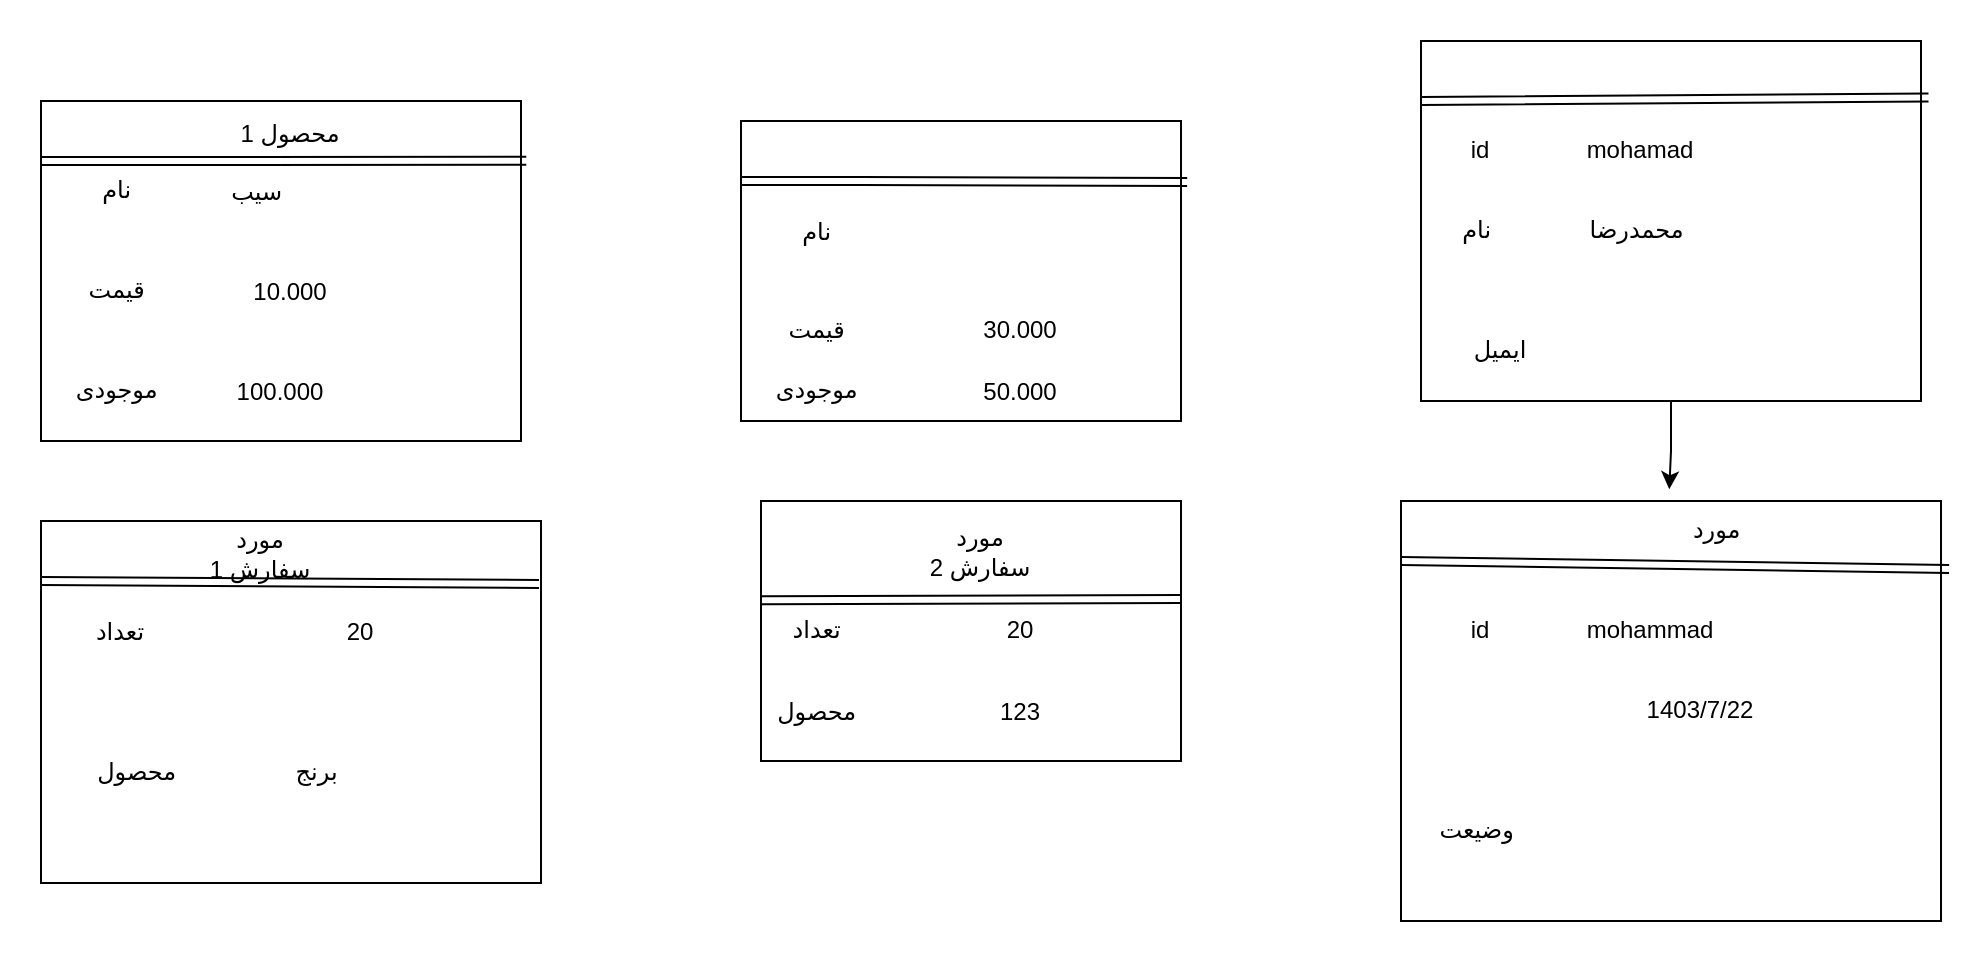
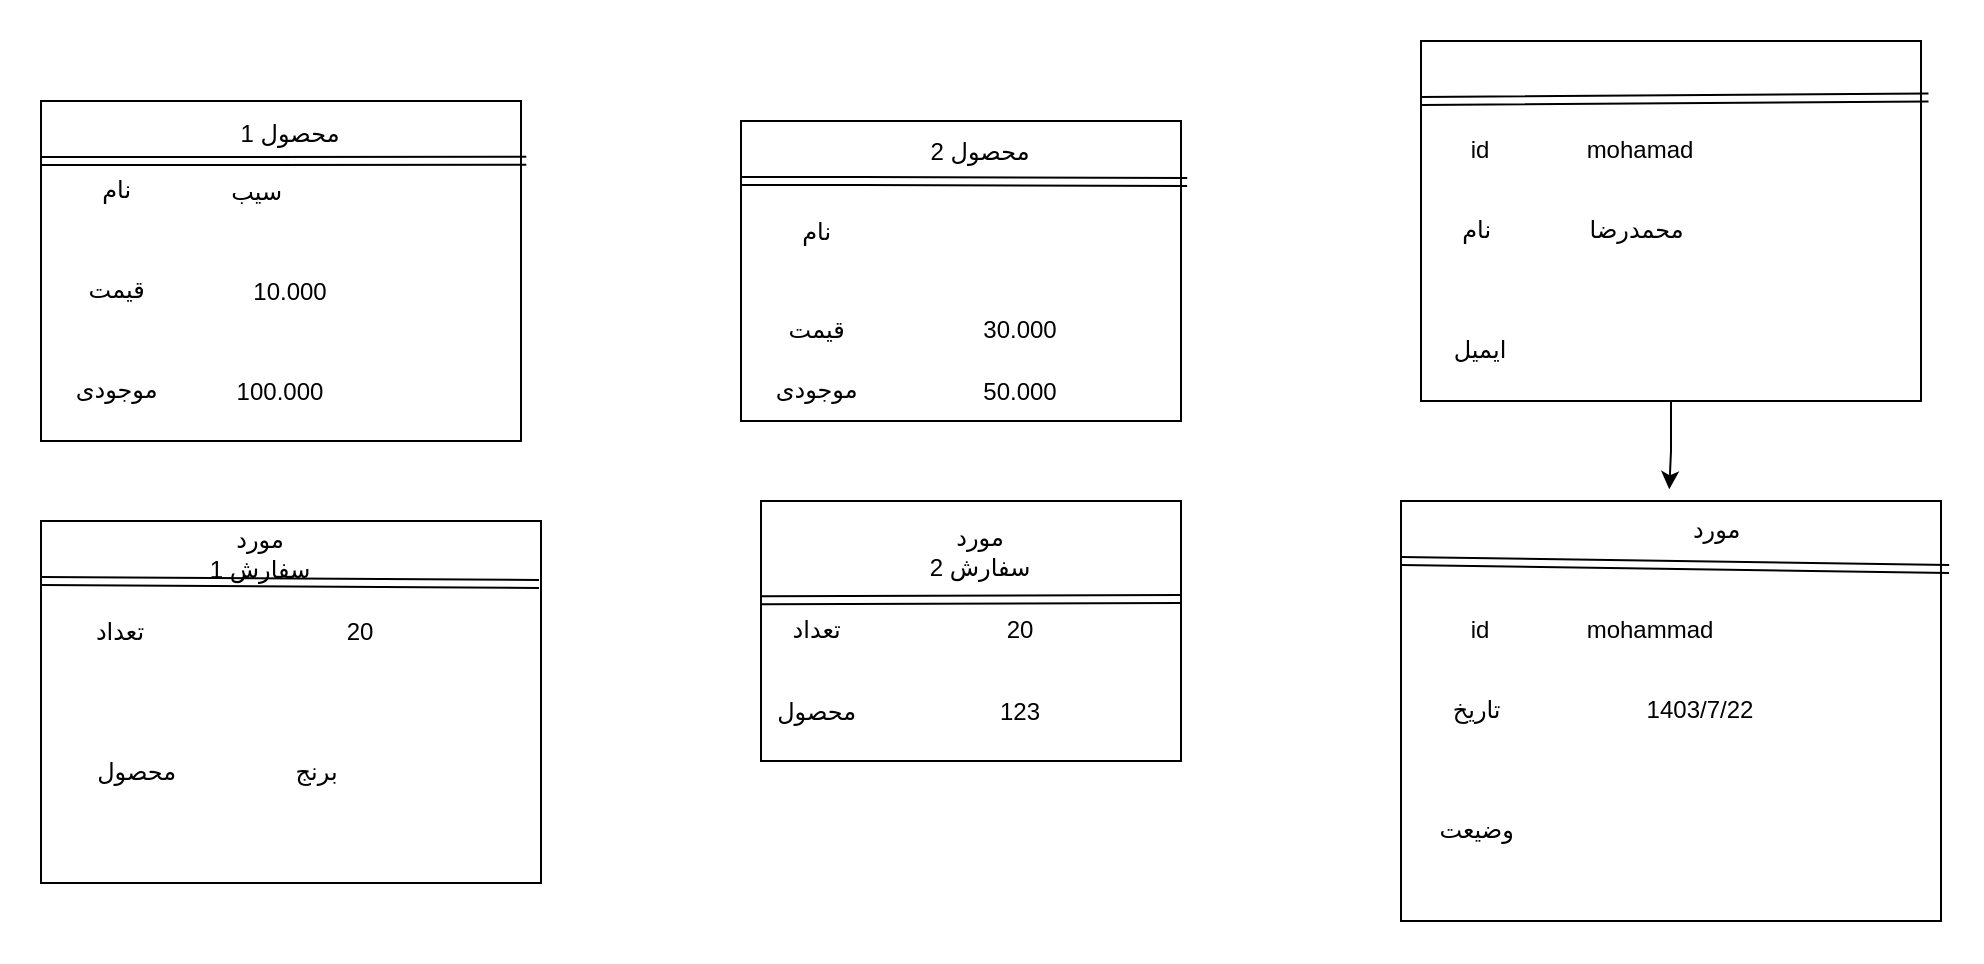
none -> (981, 153)
(1501, 351) -> (1481, 351)
none -> (1481, 711)
